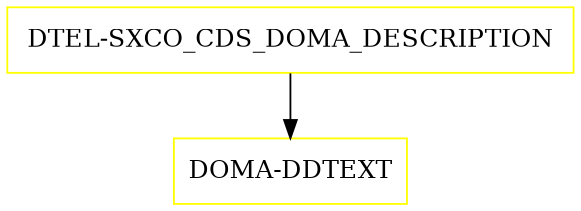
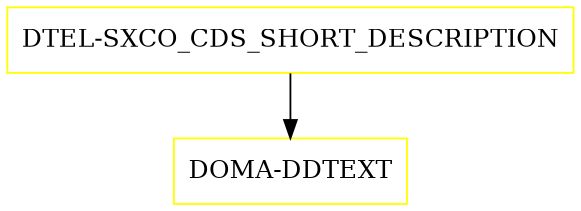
(290, 40) -> (290, 40)
